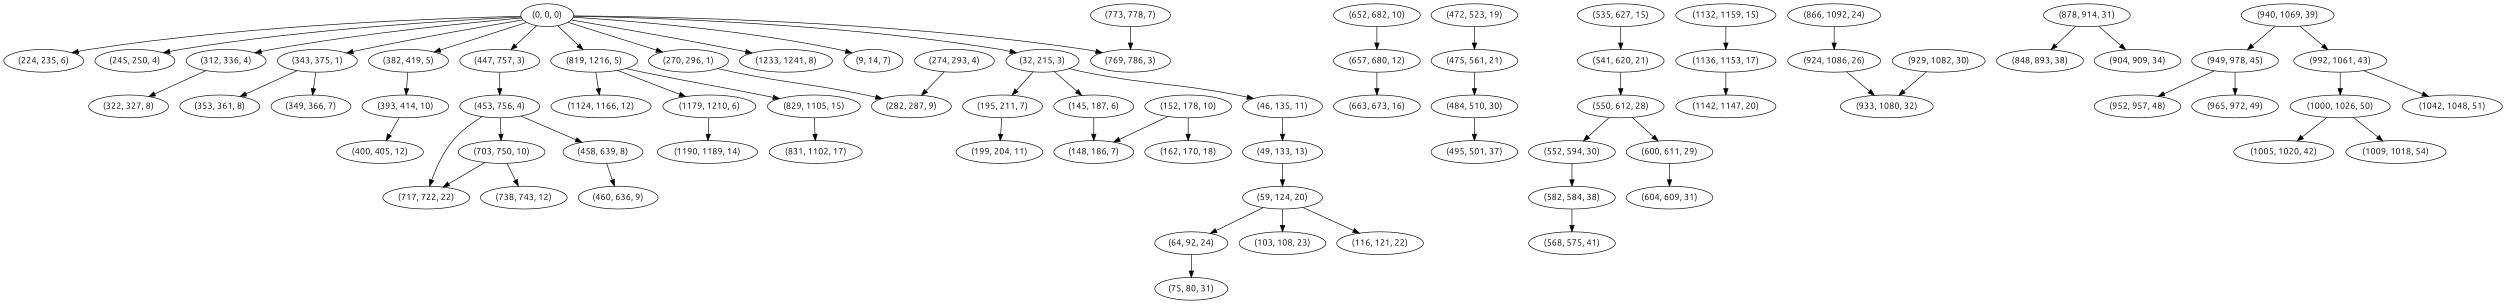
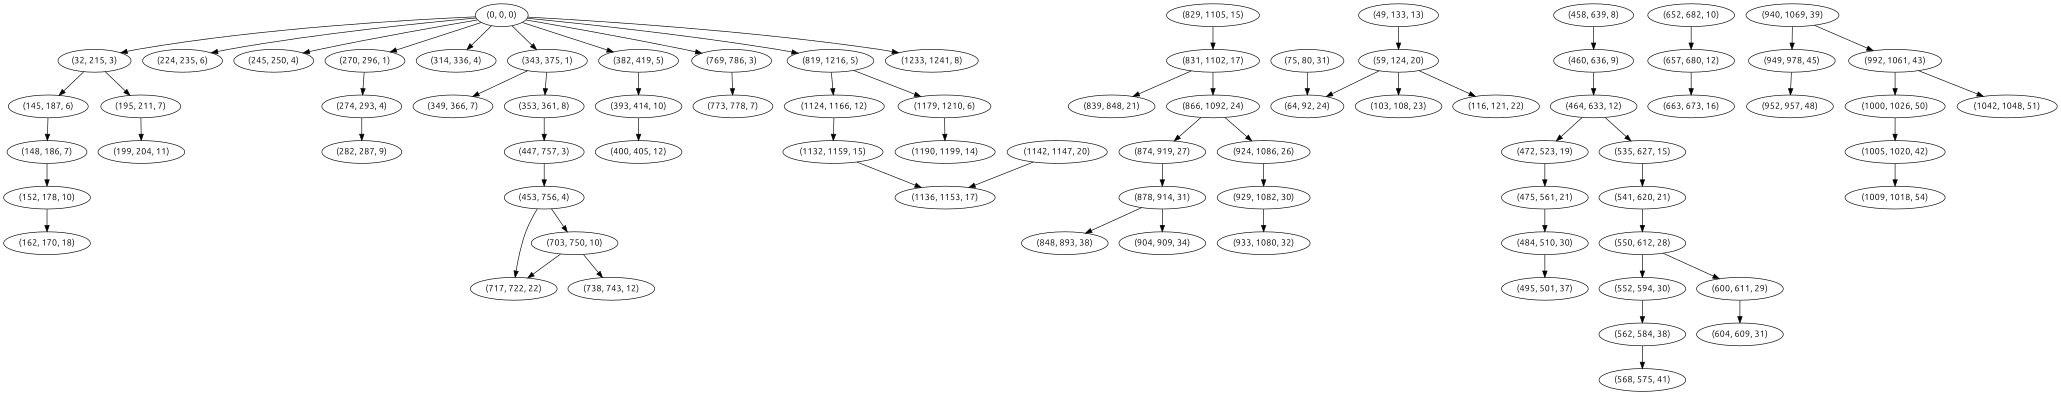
(526, 35) -> (544, 126)
(1130, 35) -> (732, 80)
(226, 61) -> (456, 61)
(873, 61) -> none
none -> (1213, 80)
(1726, 80) -> (1004, 174)
(1858, 82) -> (1264, 172)
(699, 83) -> none
(797, 83) -> (364, 80)
(129, 106) -> none
none -> (1112, 106)
(1282, 106) -> none
none -> (1594, 106)
(2235, 106) -> none
none -> (834, 126)
(2366, 127) -> (1895, 172)
(548, 128) -> none
(1144, 128) -> (47, 172)
(707, 152) -> (945, 152)
none -> (1162, 152)
(1572, 198) -> (1642, 334)
(1191, 263) -> (1307, 80)
